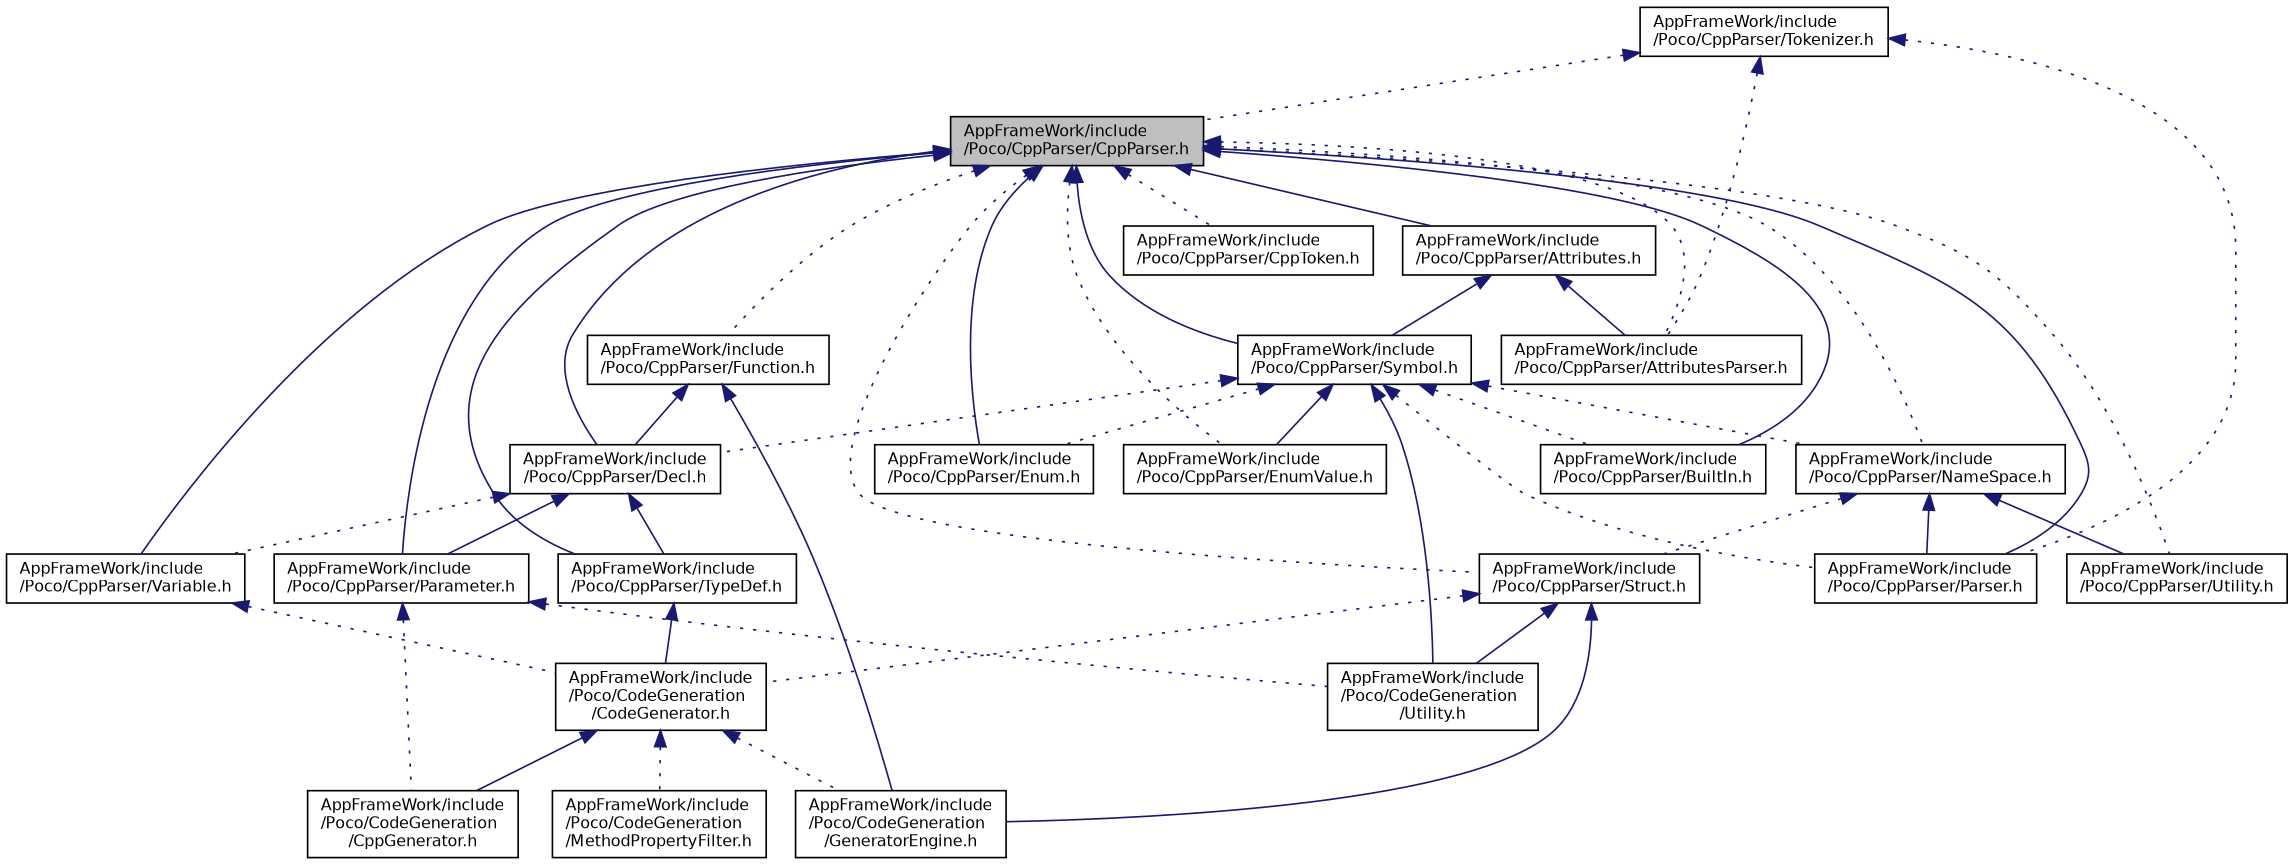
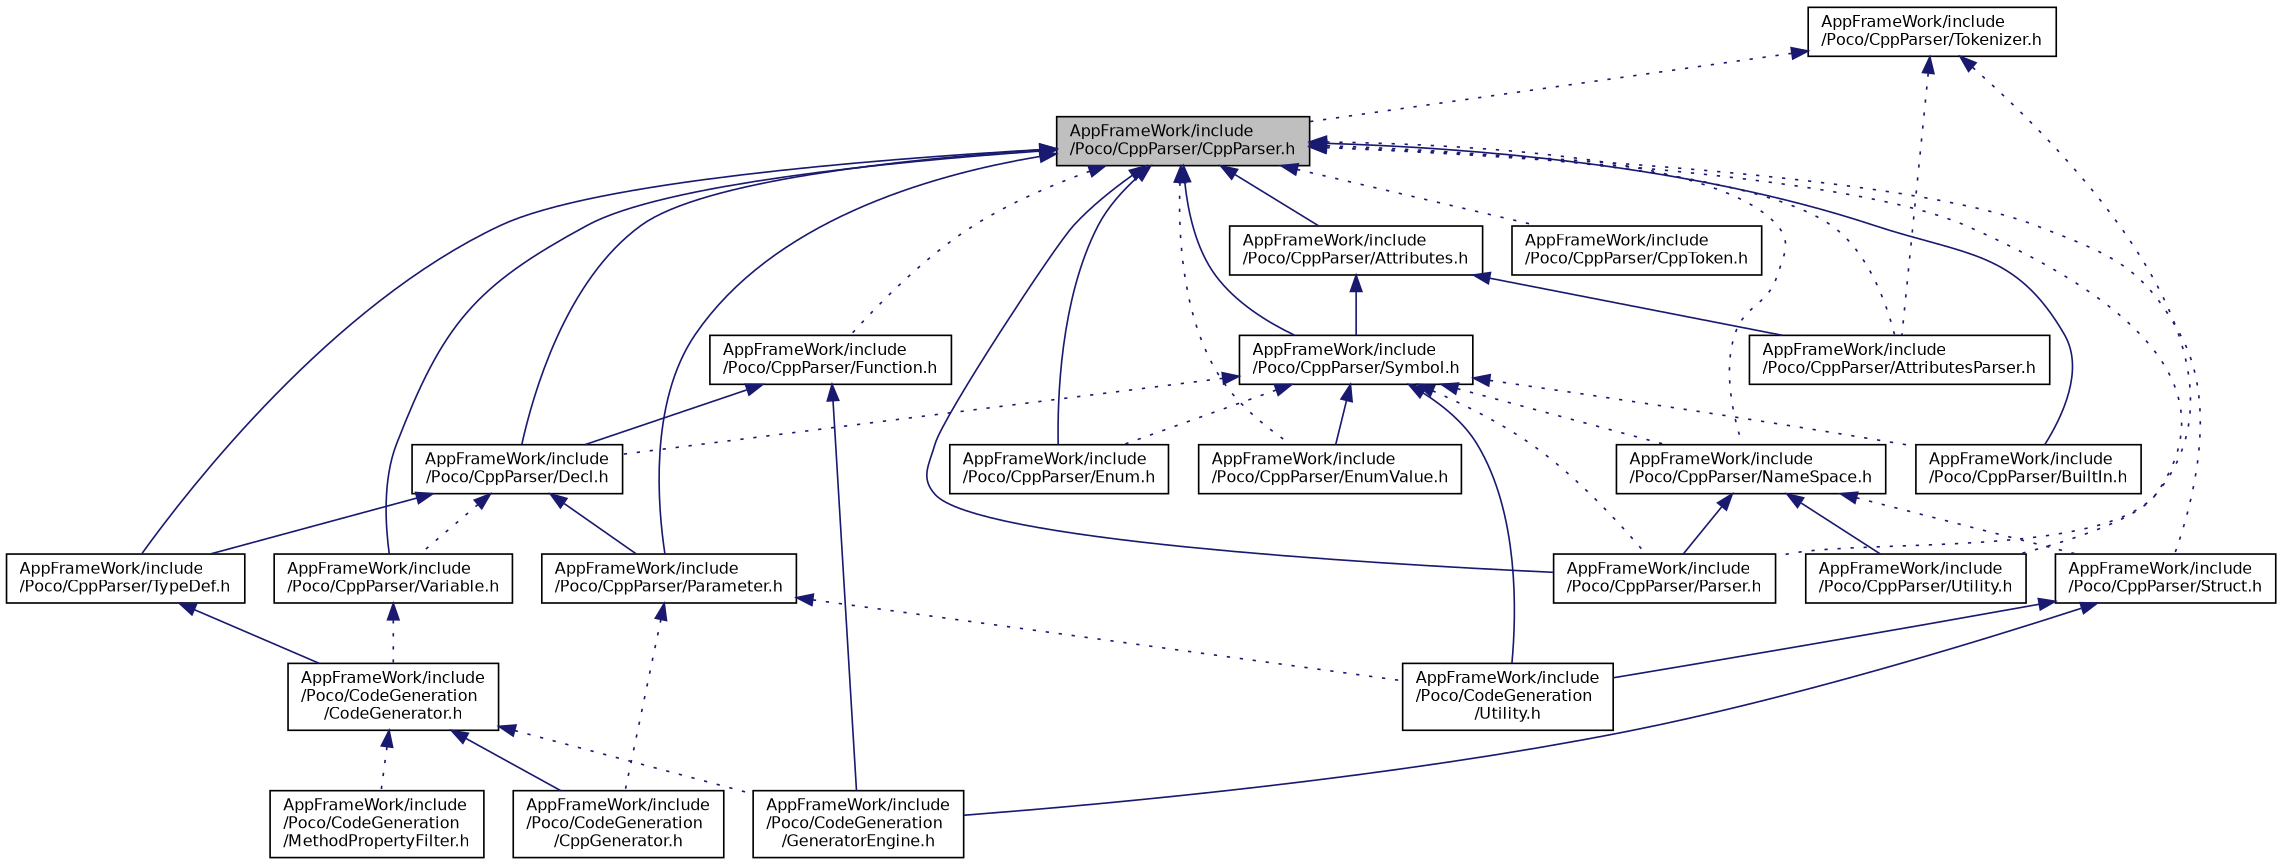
(1115, 639) -> none
